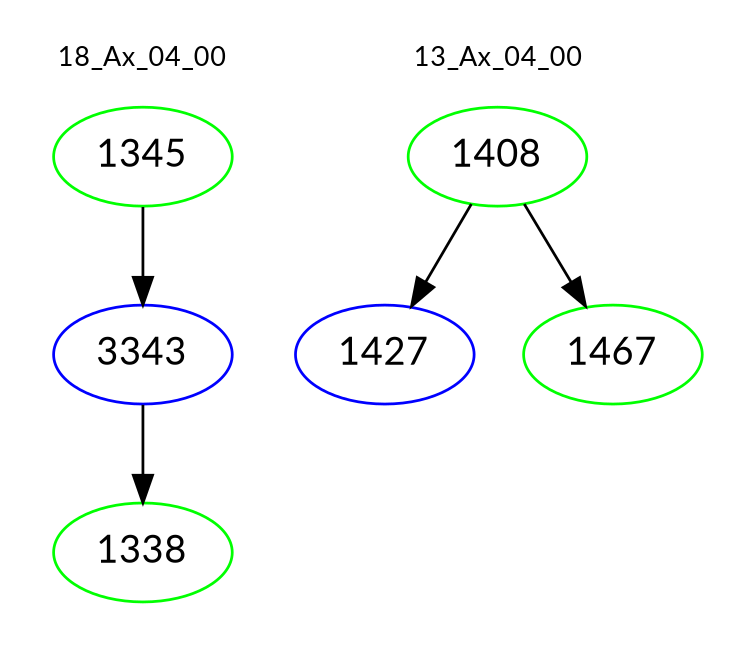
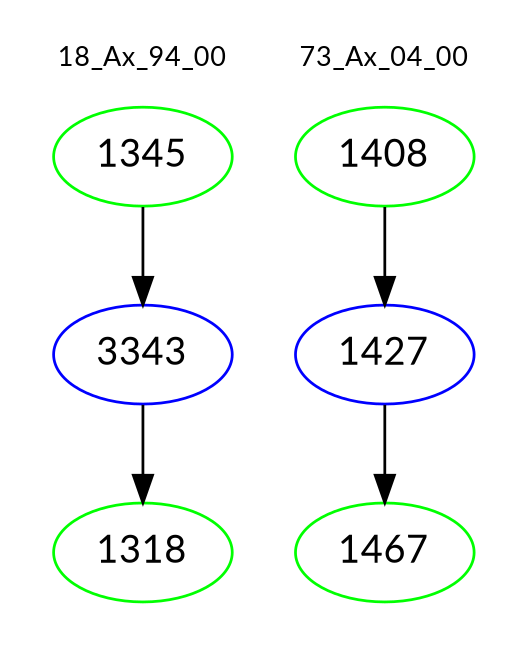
(143, 59) -> (143, 59)
(499, 59) -> (385, 59)
(548, 243) -> (385, 440)
(143, 552) -> (143, 552)
